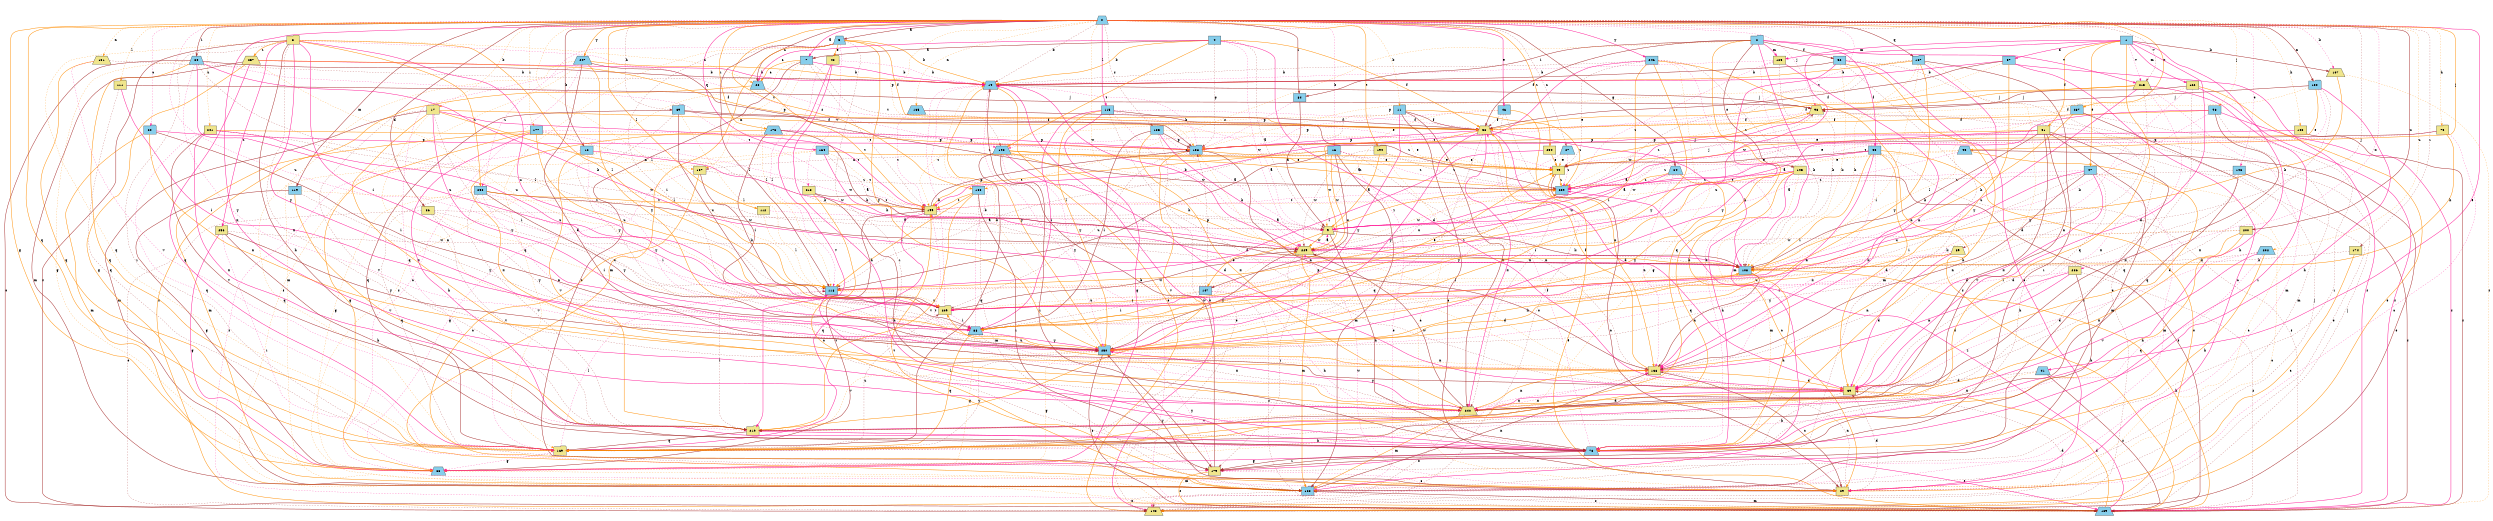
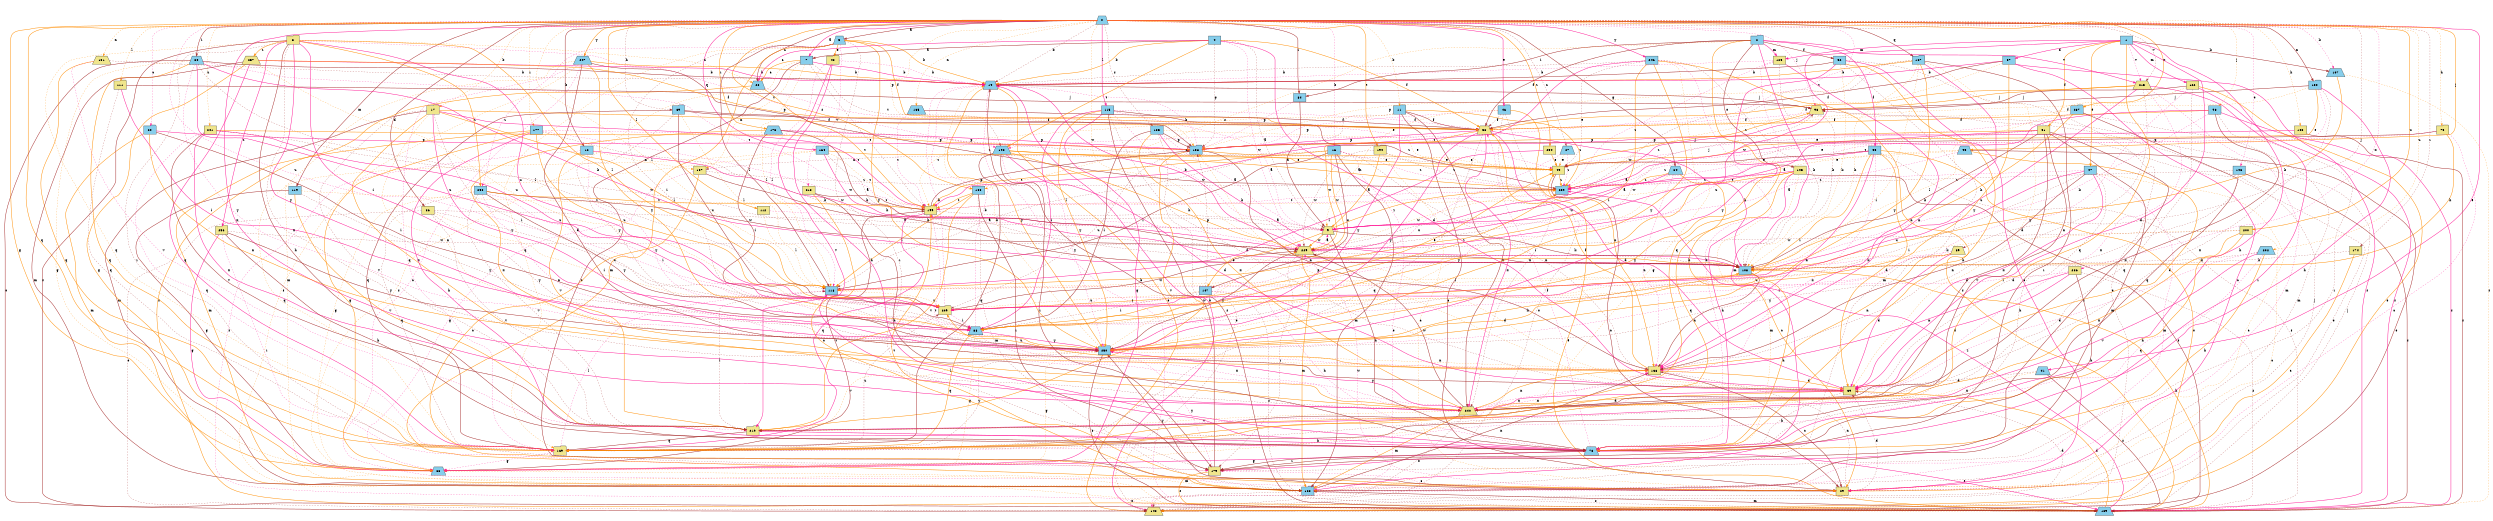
(1908, 22) -> (1908, 22)
(2336, 73) -> (2336, 73)
(770, 277) -> (1112, 259)
(1218, 372) -> (1218, 372)
none -> (1288, 494)
